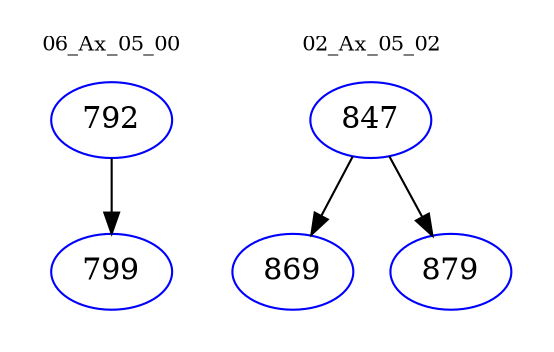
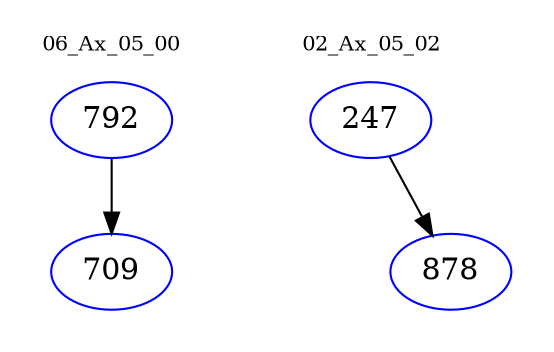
(371, 120) -> (371, 120)
(112, 272) -> (112, 272)
(293, 272) -> none
(451, 272) -> (451, 272)
